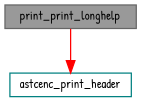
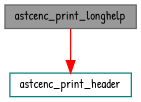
(71, 17) -> (71, 17)
